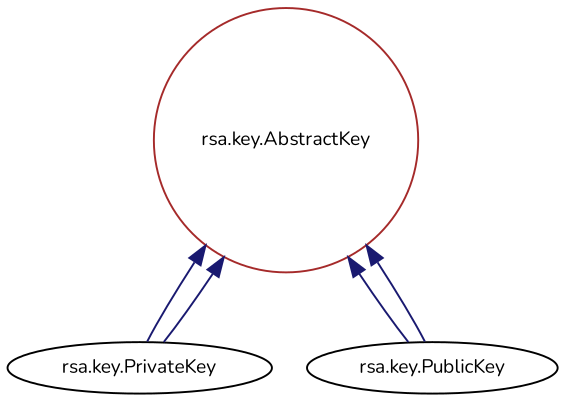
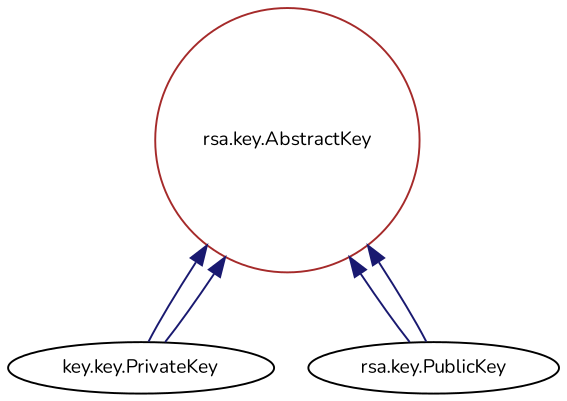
(140, 368) -> (141, 368)
